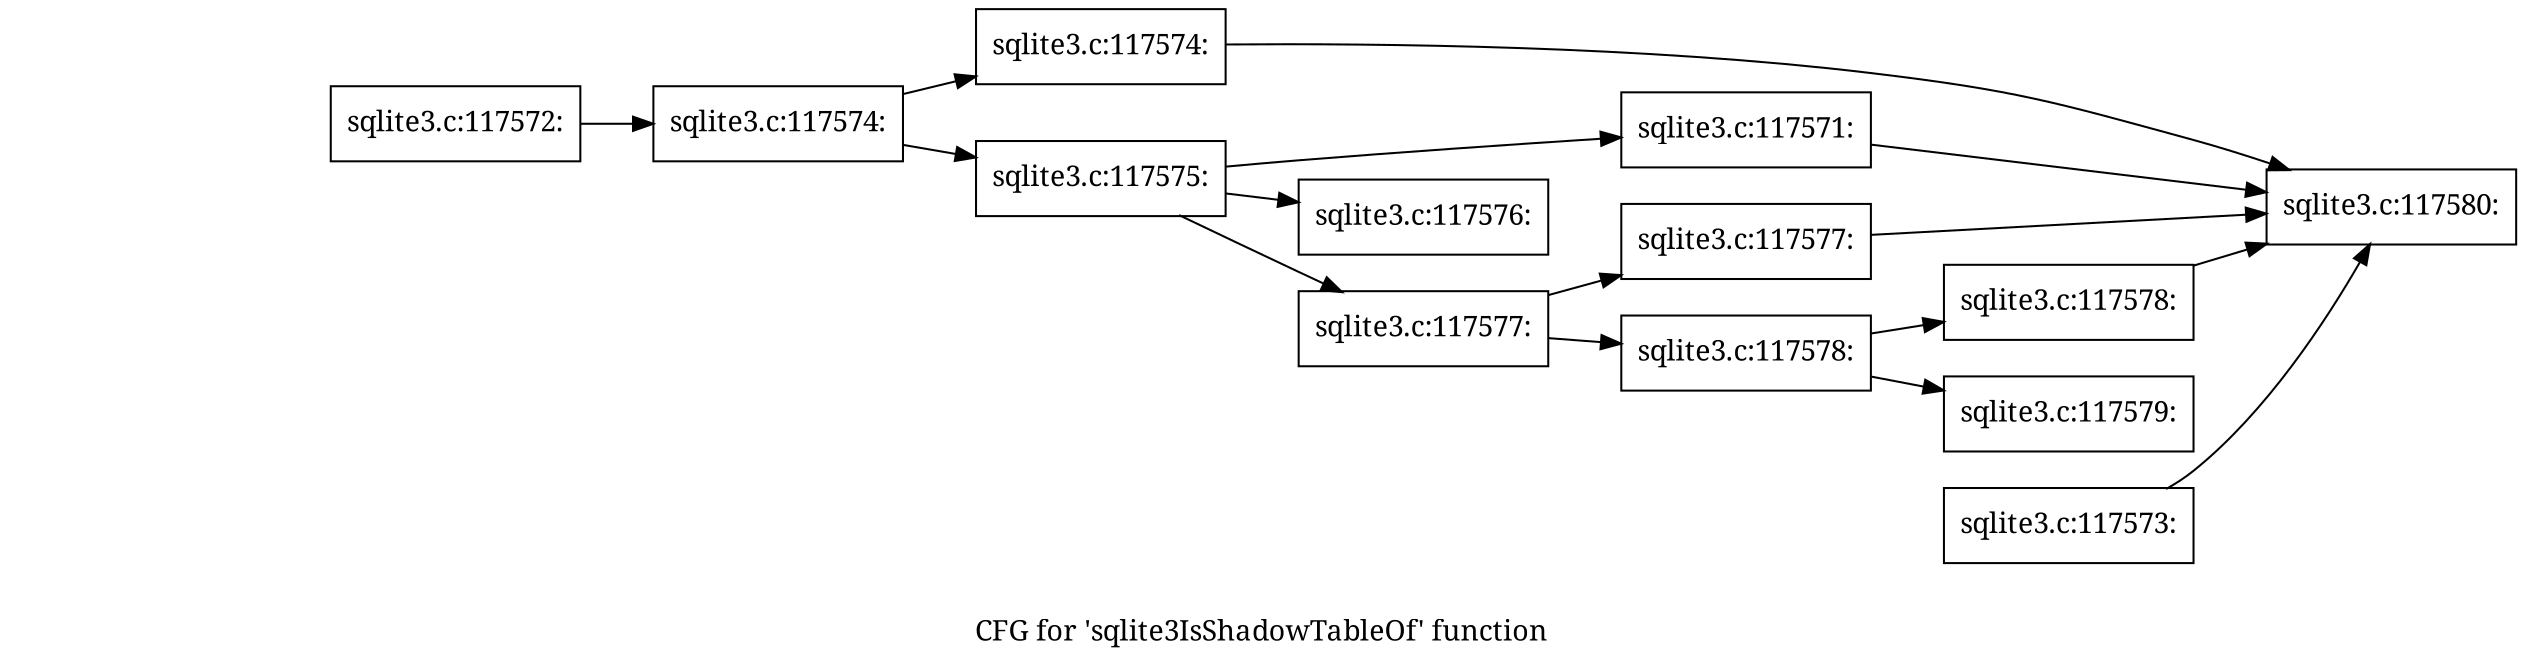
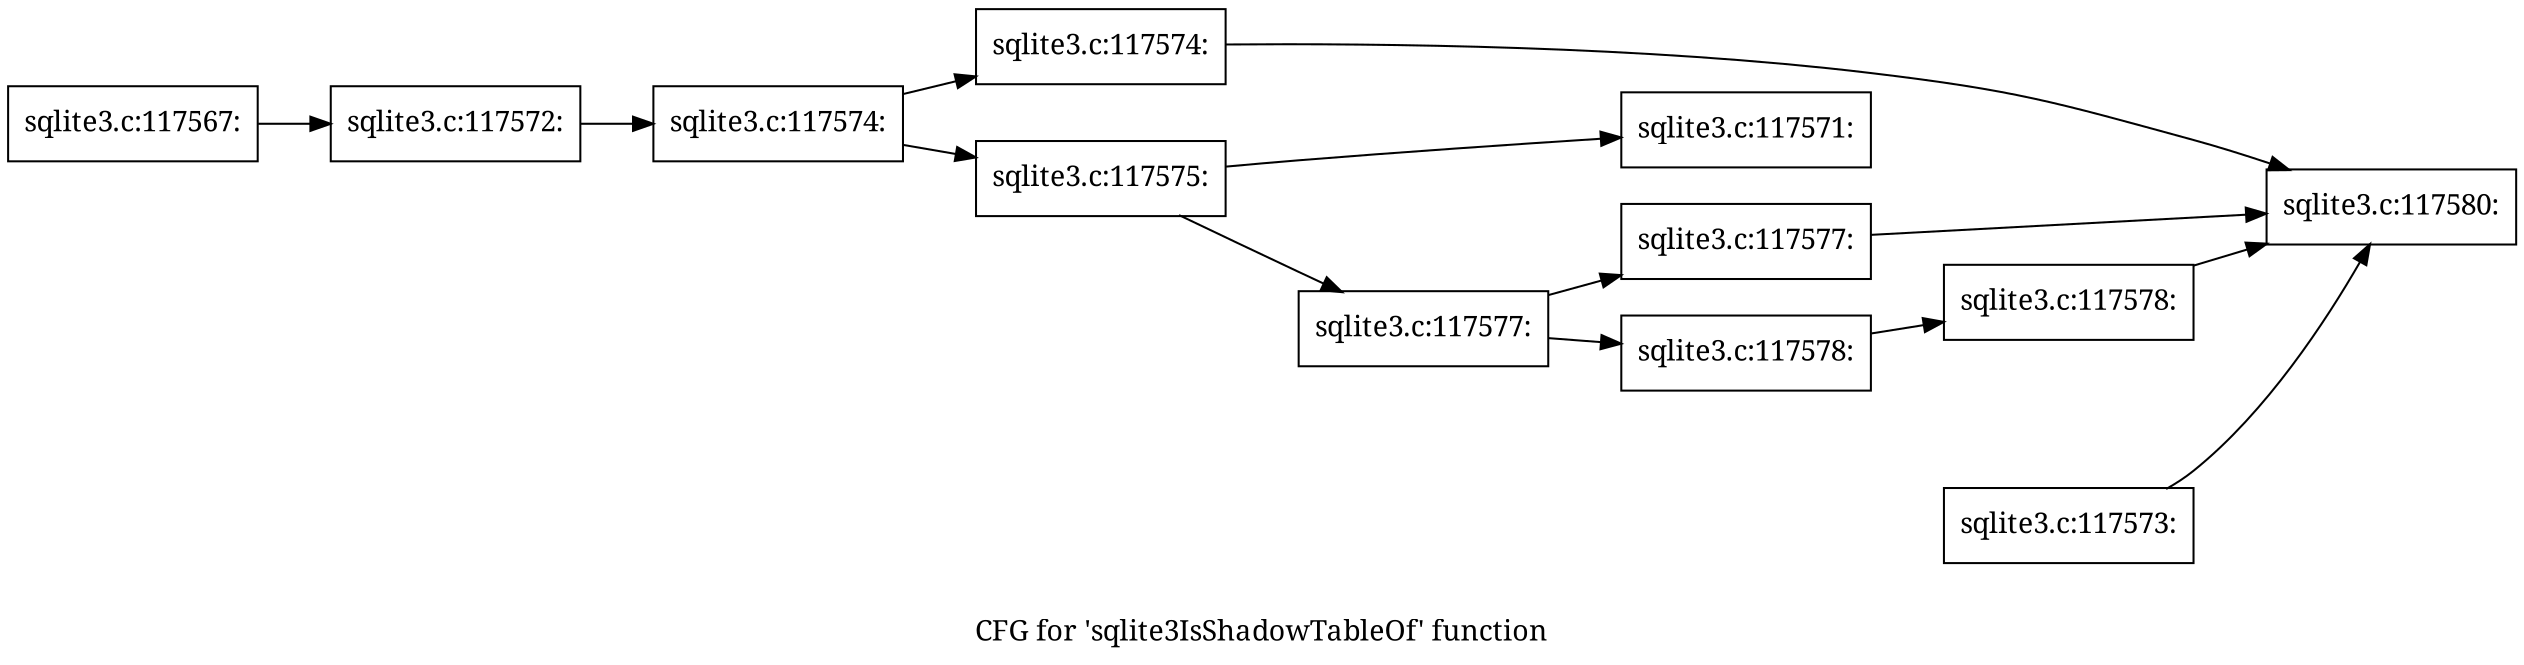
none -> (133, 124)
(2058, 167) -> none
(1423, 217) -> none
(2069, 414) -> none
